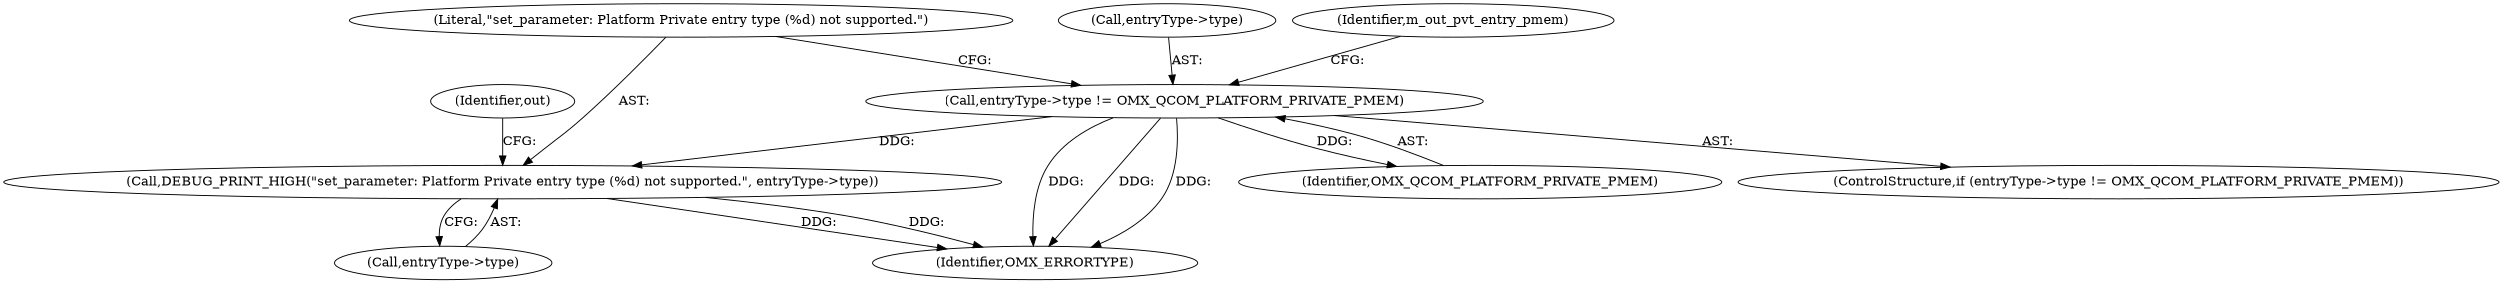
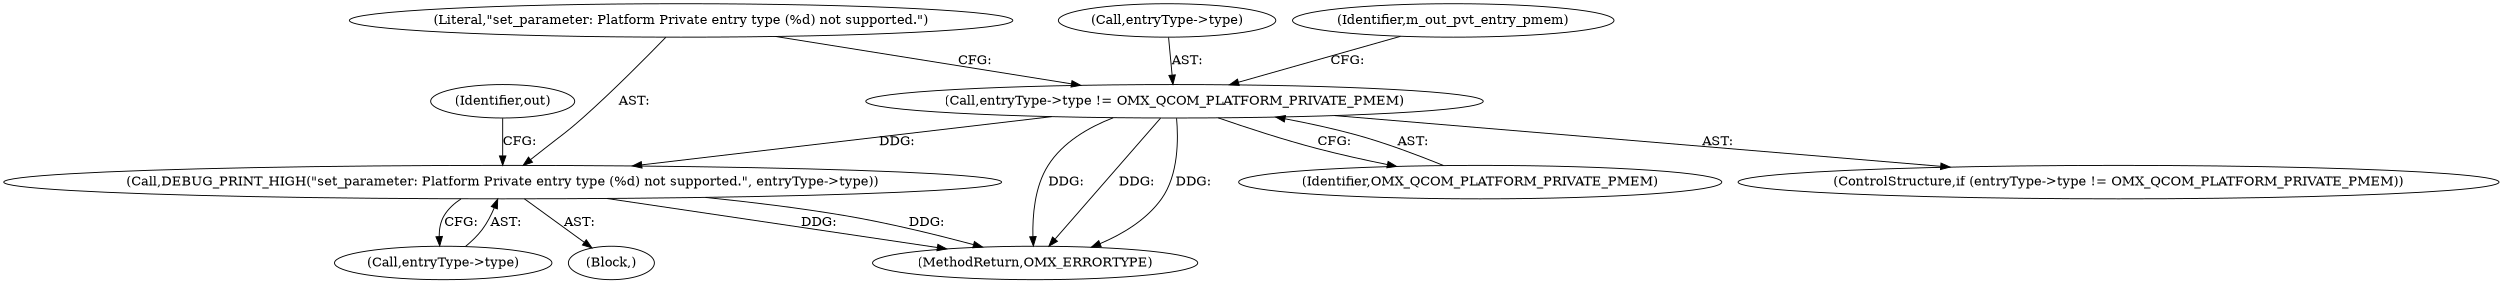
(1337, 142) -> (1337, 142)
none -> (611, 263)
(1035, 263) -> (1035, 263)
